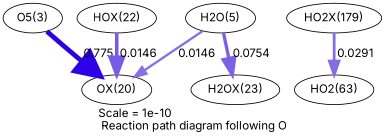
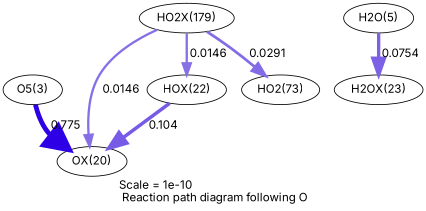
none -> (187, 48)
(174, 51) -> (103, 70)
(137, 54) -> (162, 126)
(334, 90) -> (281, 90)
